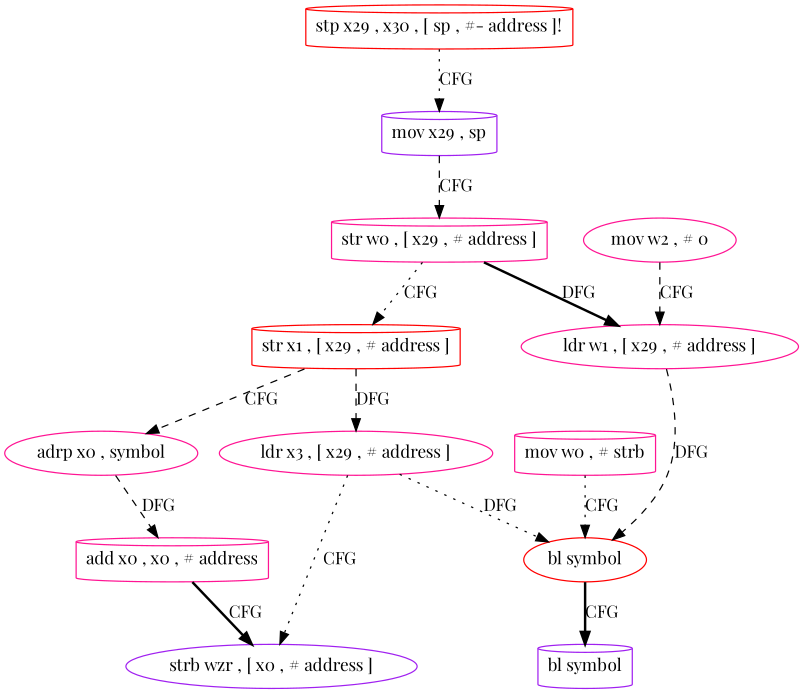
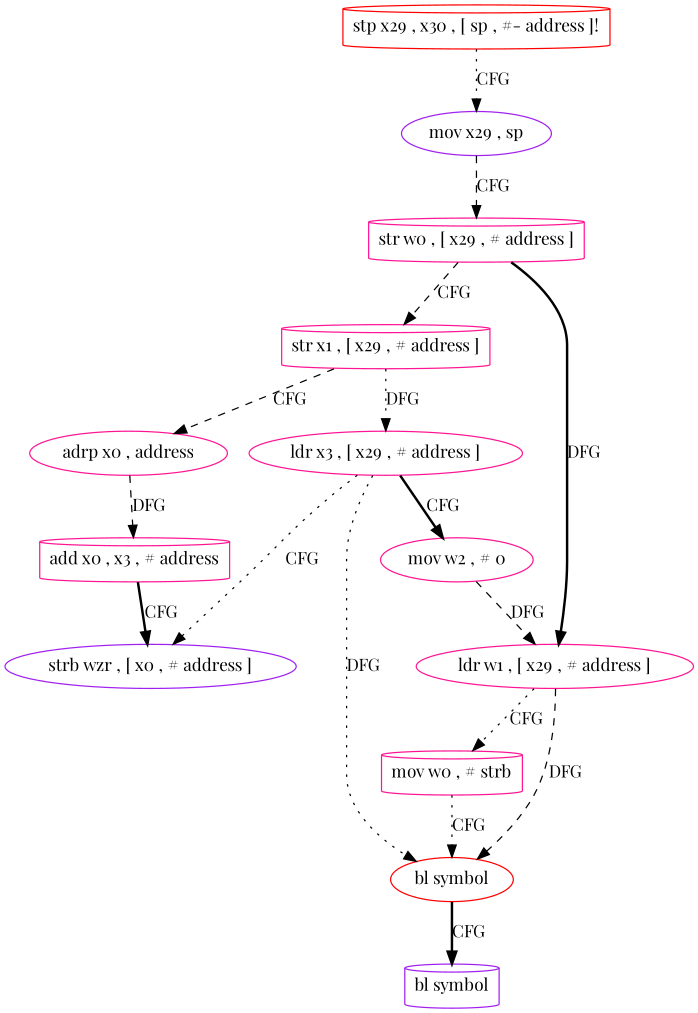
(439, 134) -> (476, 134)
(402, 288) -> (435, 289)
(677, 293) -> (528, 613)
(356, 347) -> (386, 347)
(356, 394) -> (386, 394)
(101, 453) -> (129, 453)
none -> (418, 502)
(172, 560) -> (135, 560)
none -> (508, 715)
